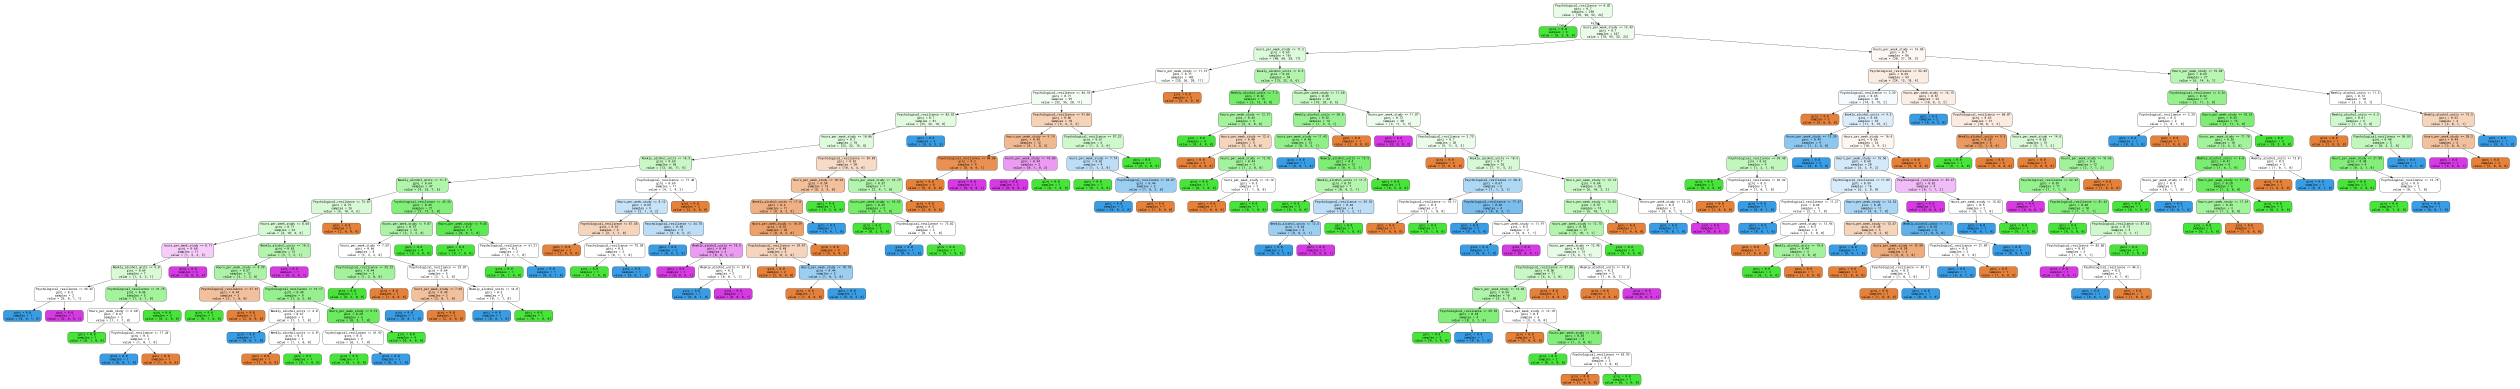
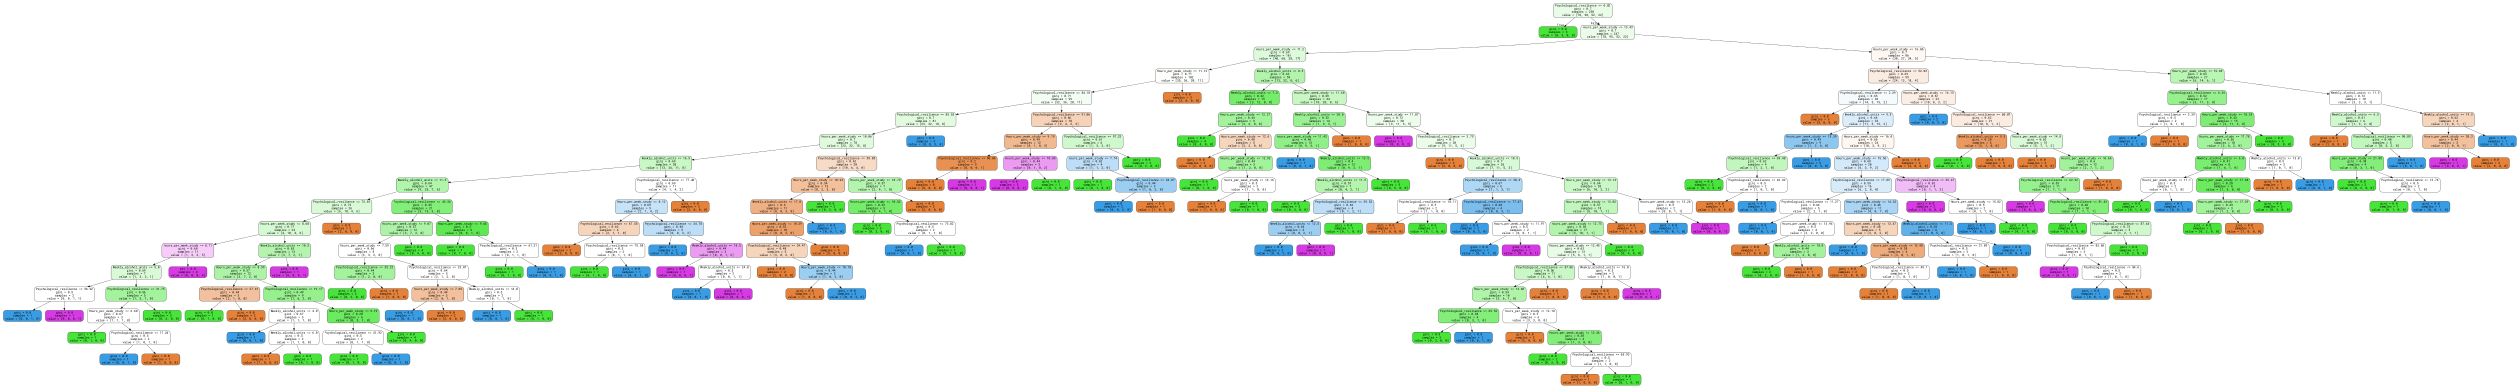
(188, 272) -> (188, 272)
